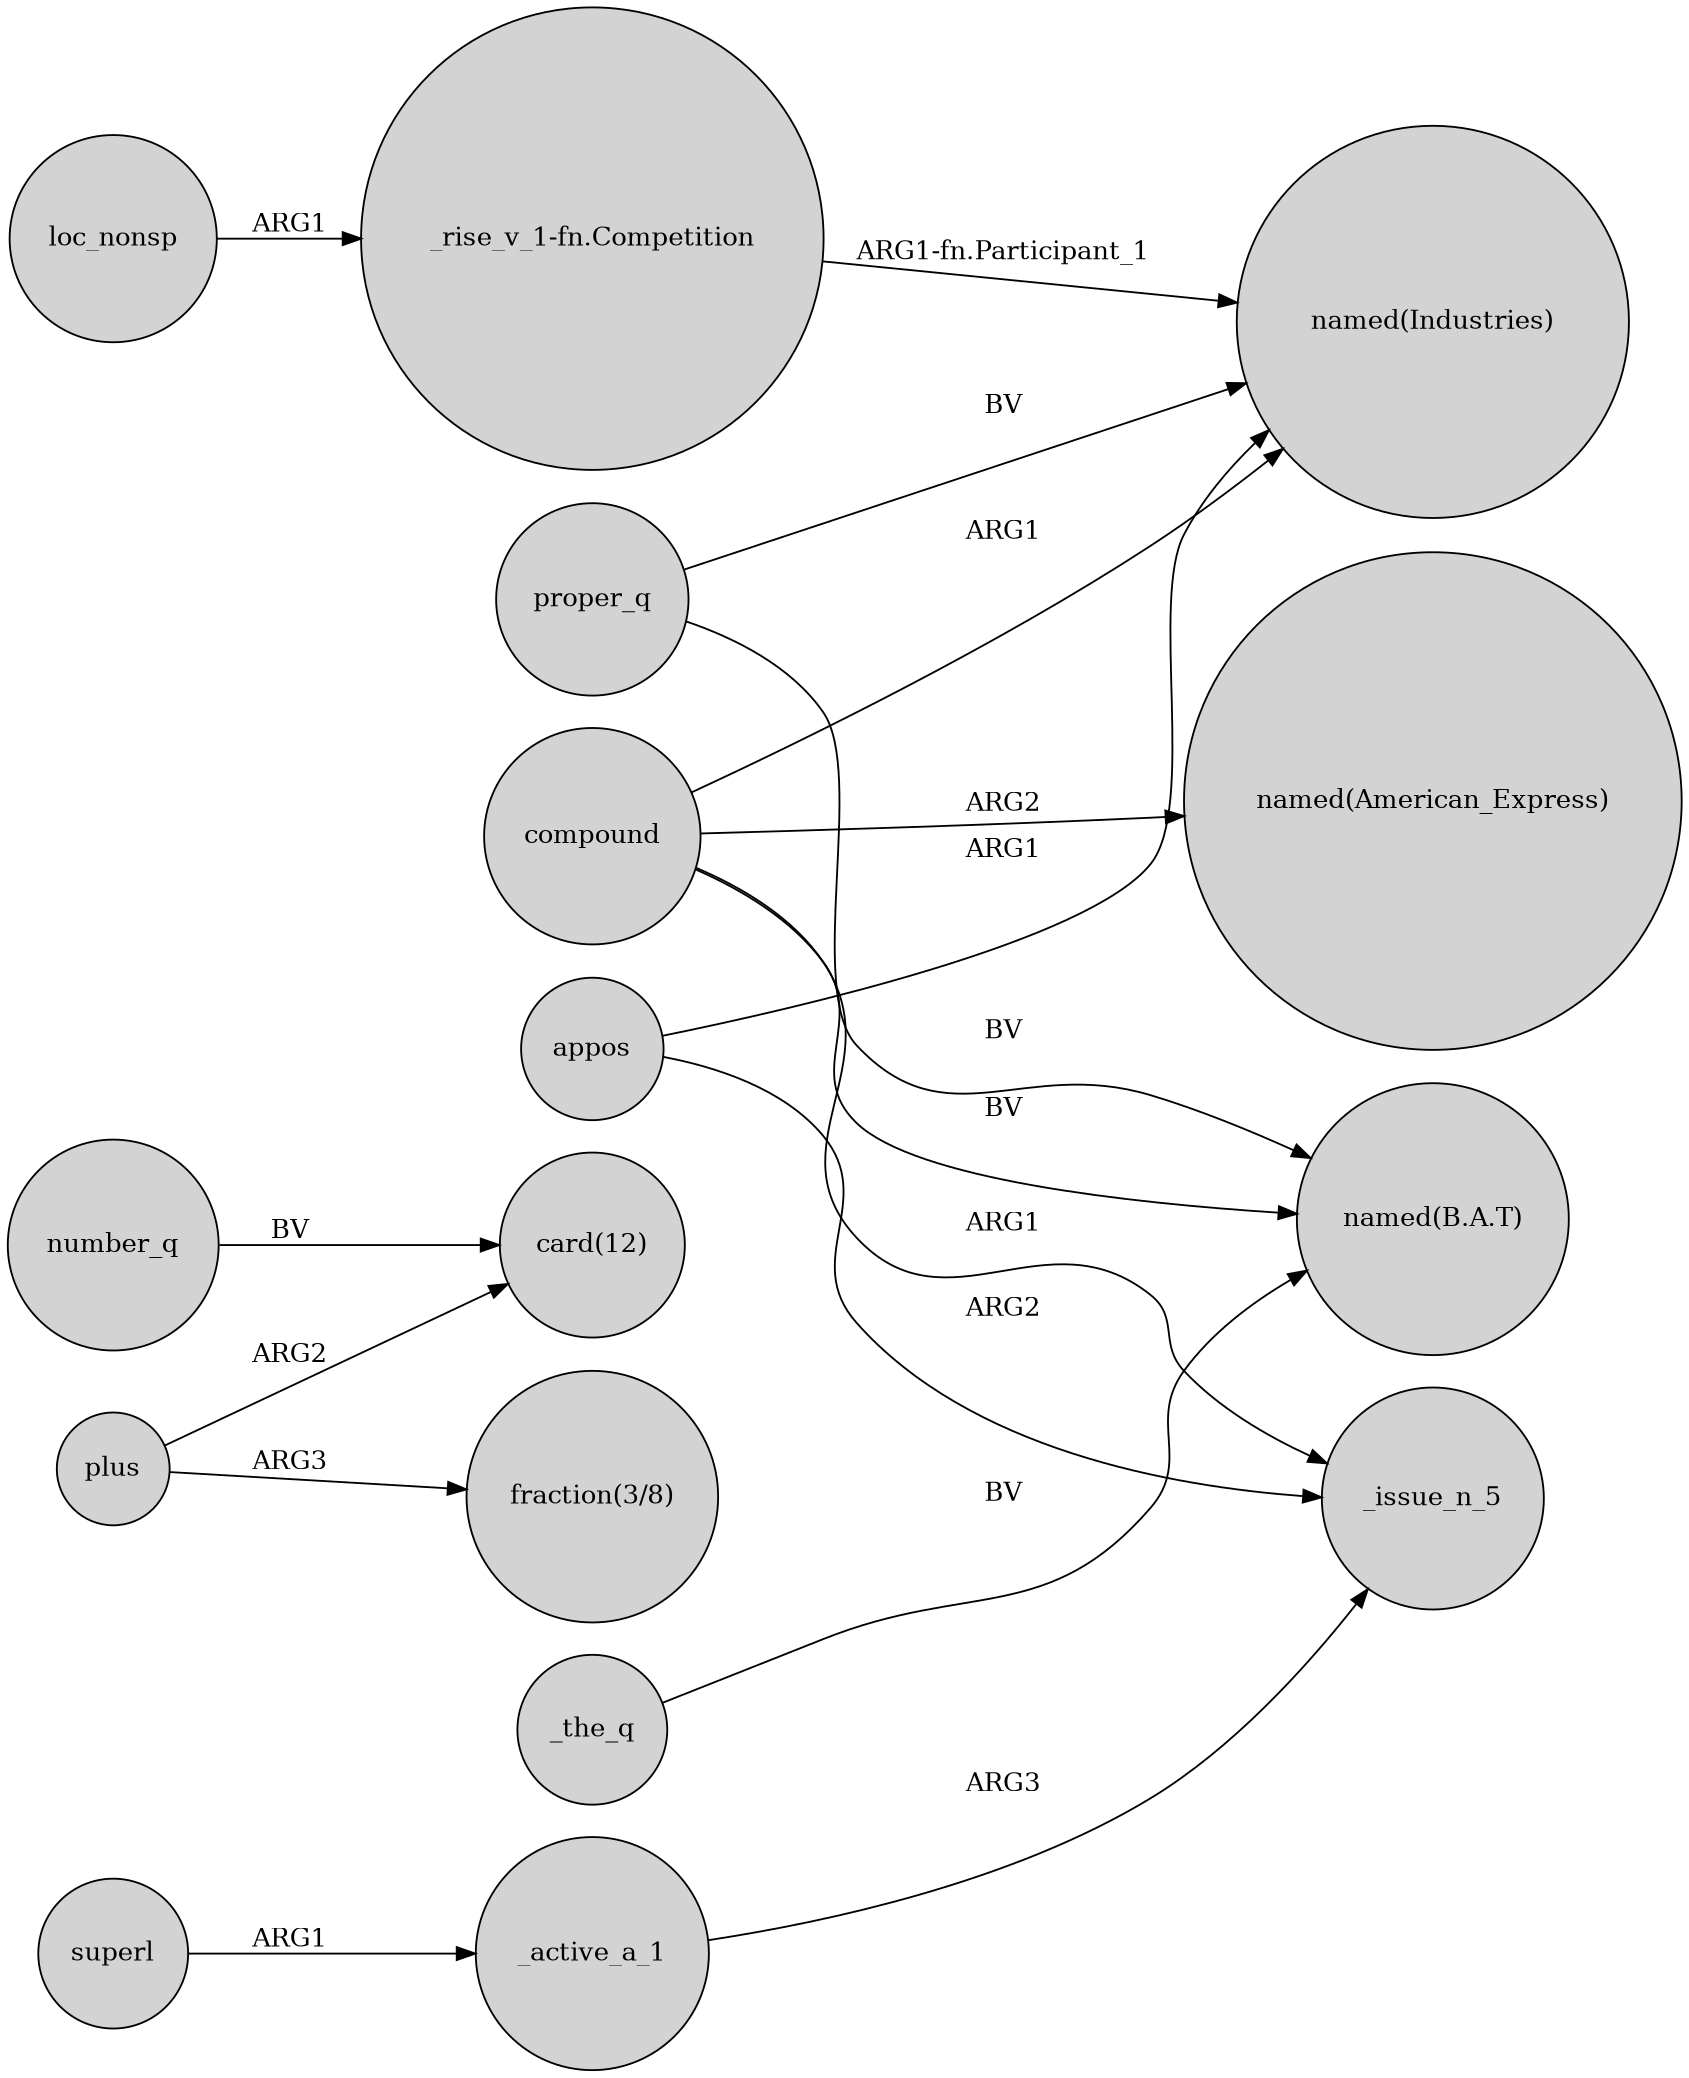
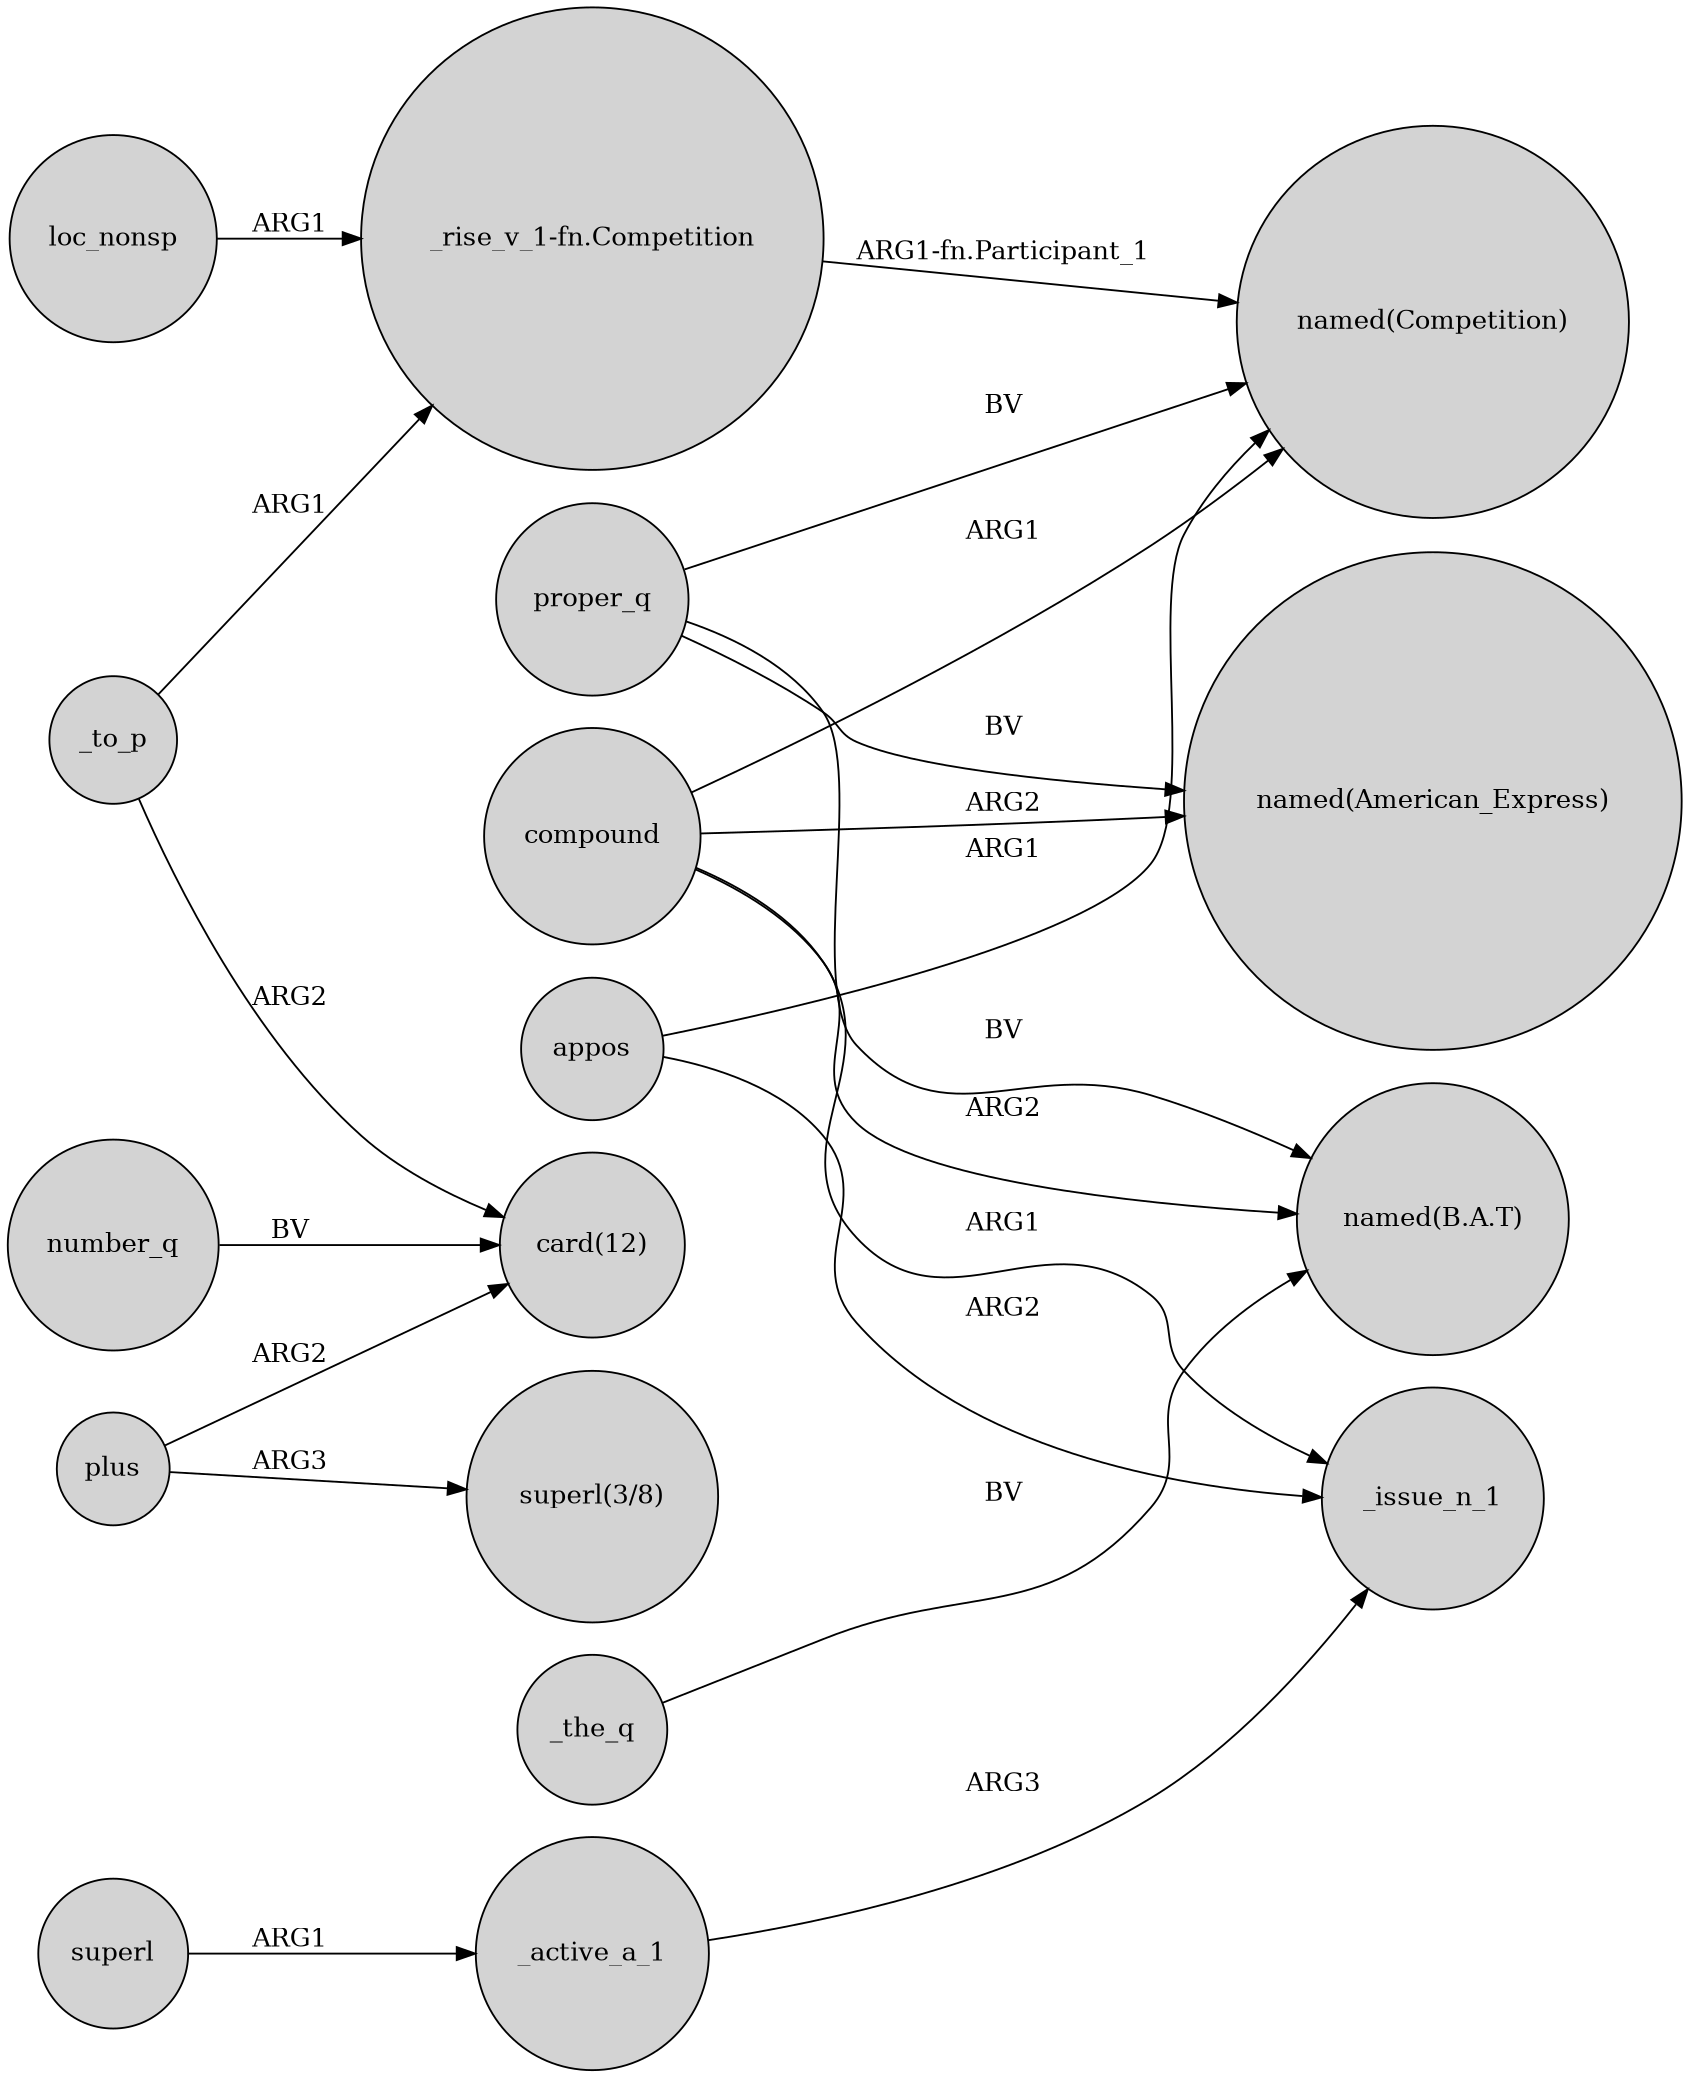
(1433, 322) -> (1433, 322)
none -> (113, 740)
none -> (908, 757)
(1004, 1109) -> (1004, 1109)
(592, 1497) -> (592, 1497)
(1433, 1498) -> (1433, 1498)
